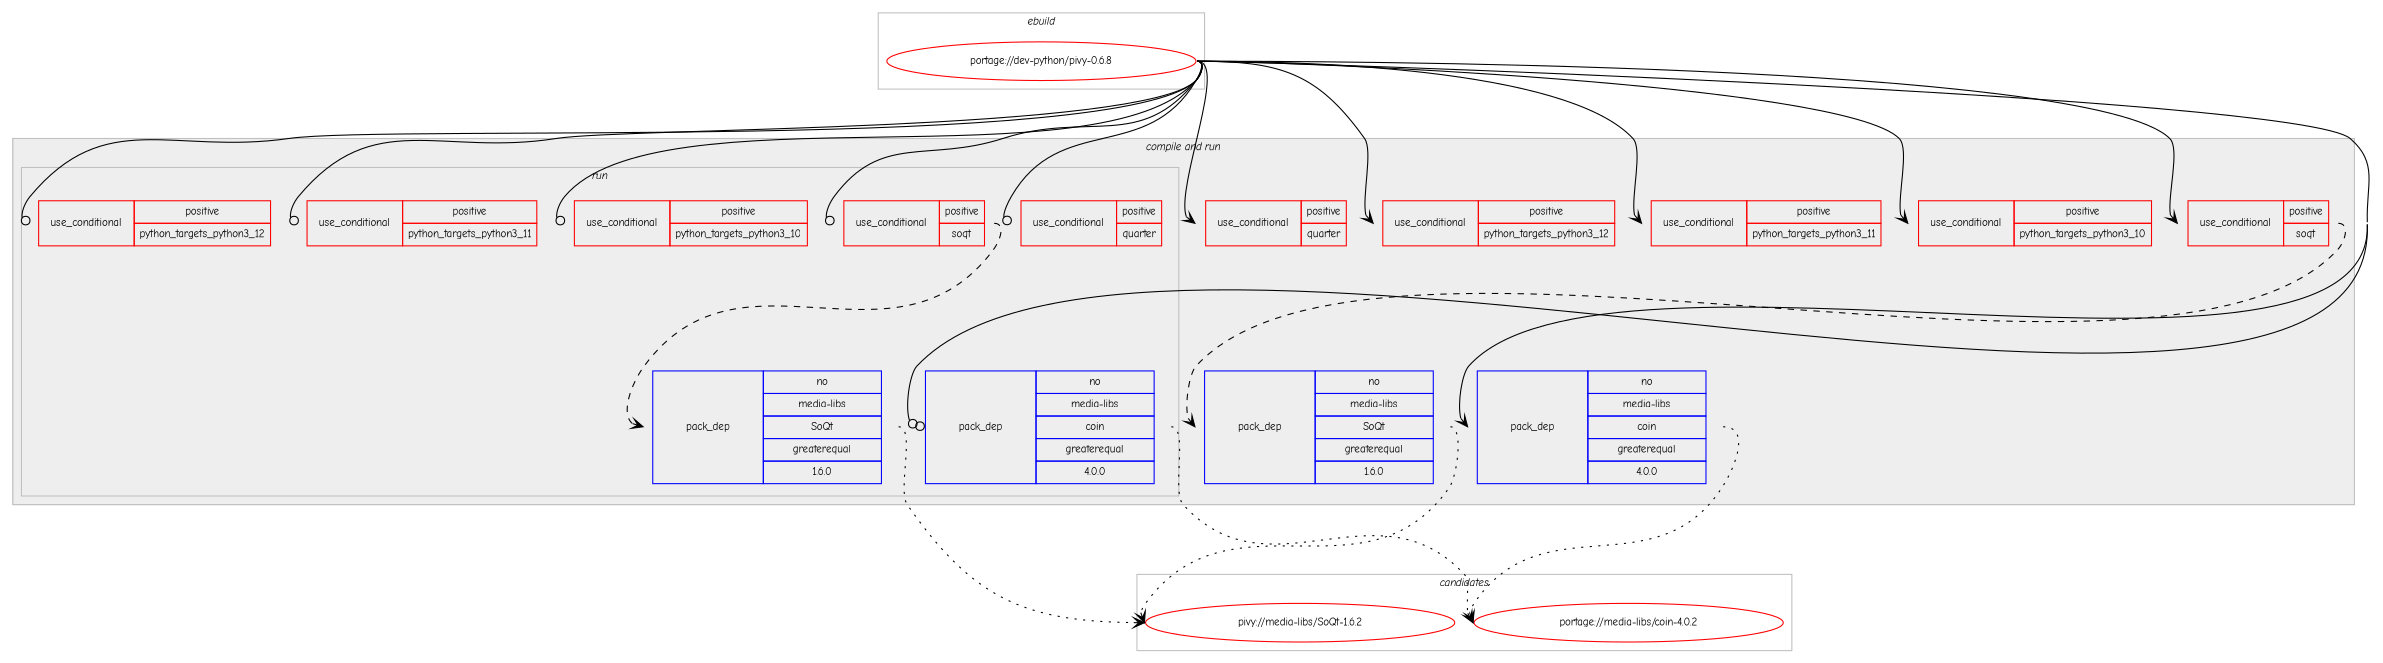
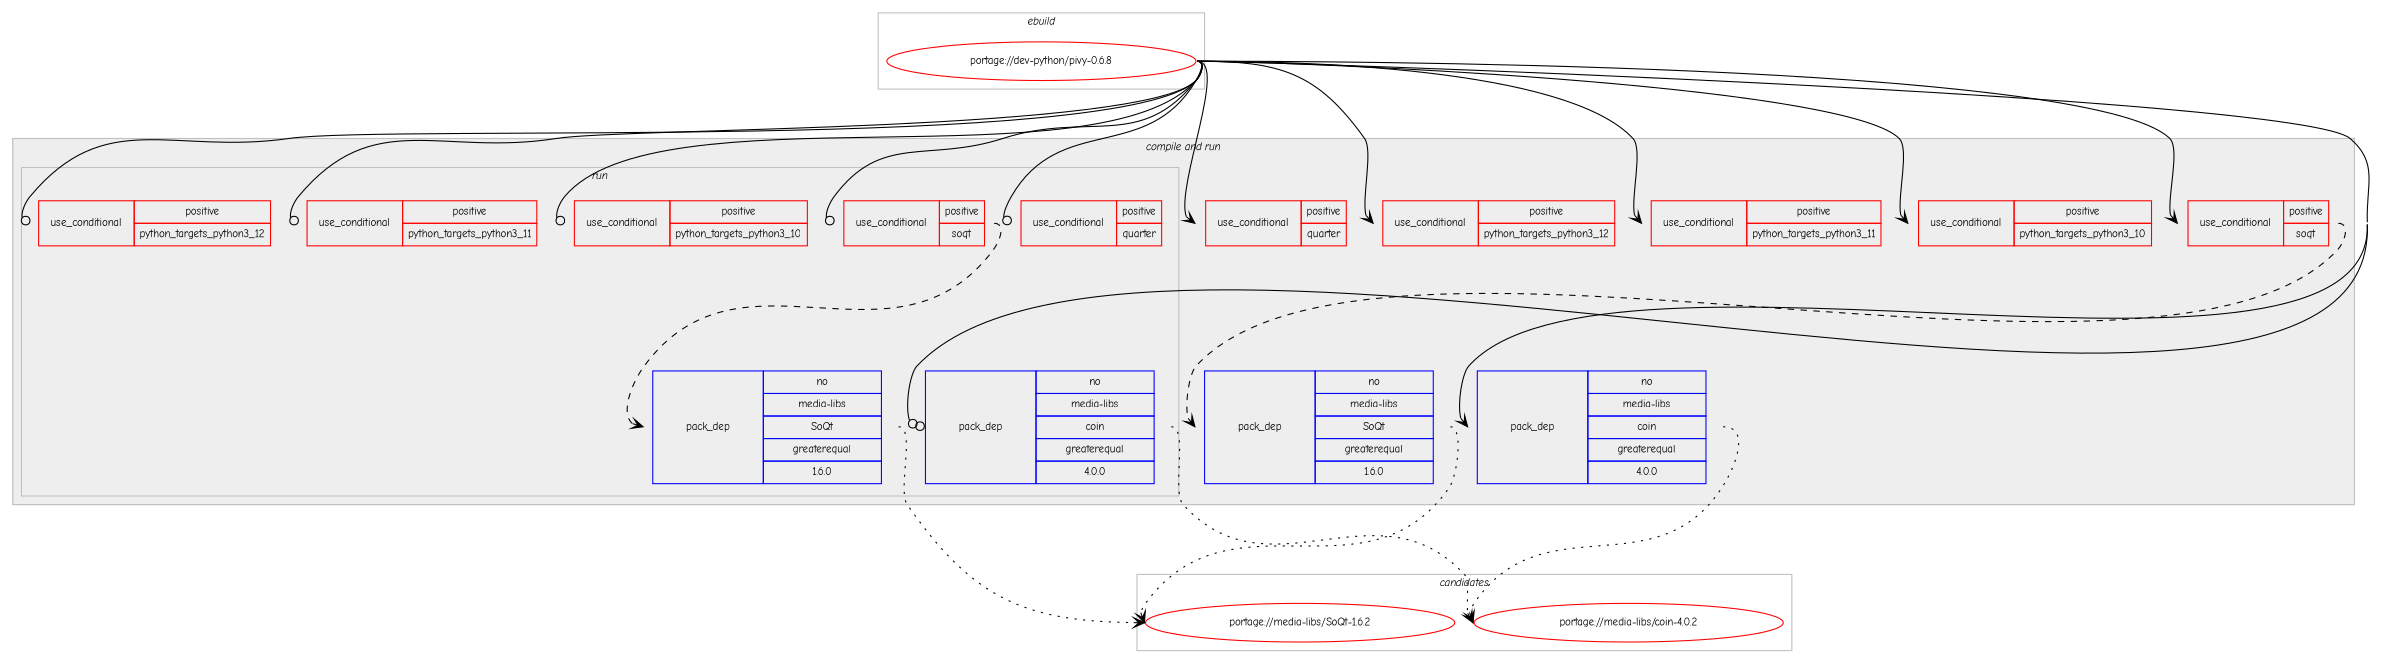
(1300, 623) -> (1300, 623)
